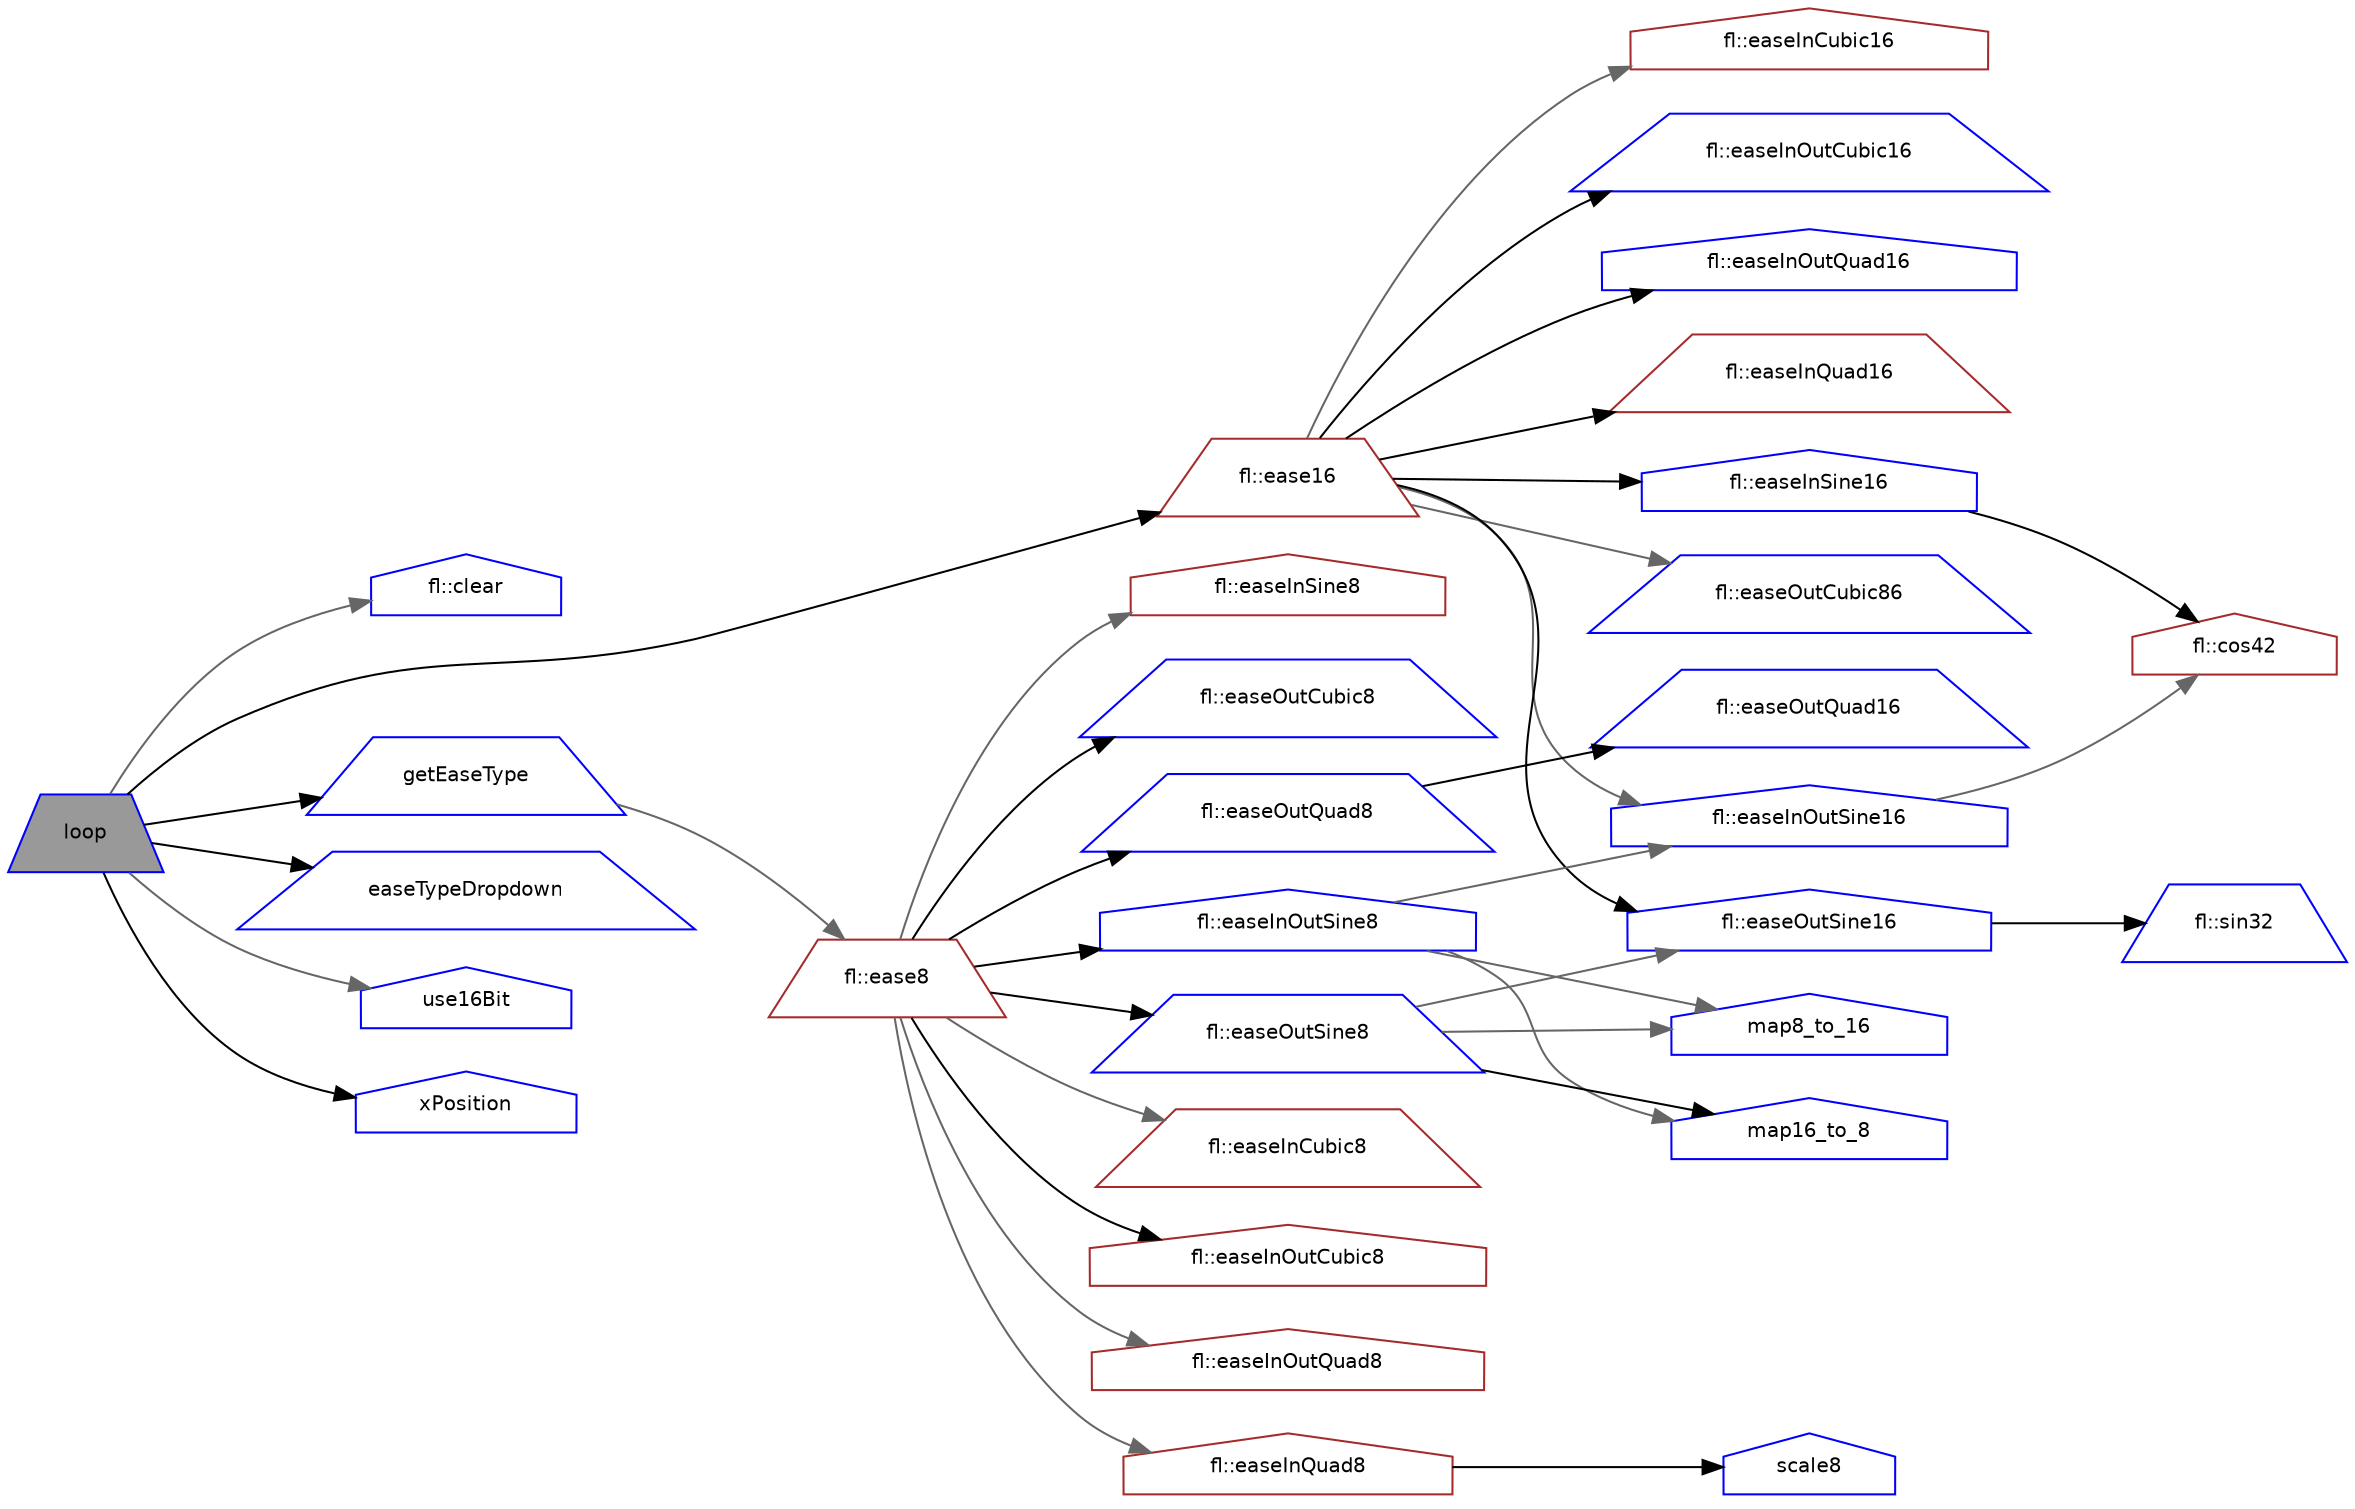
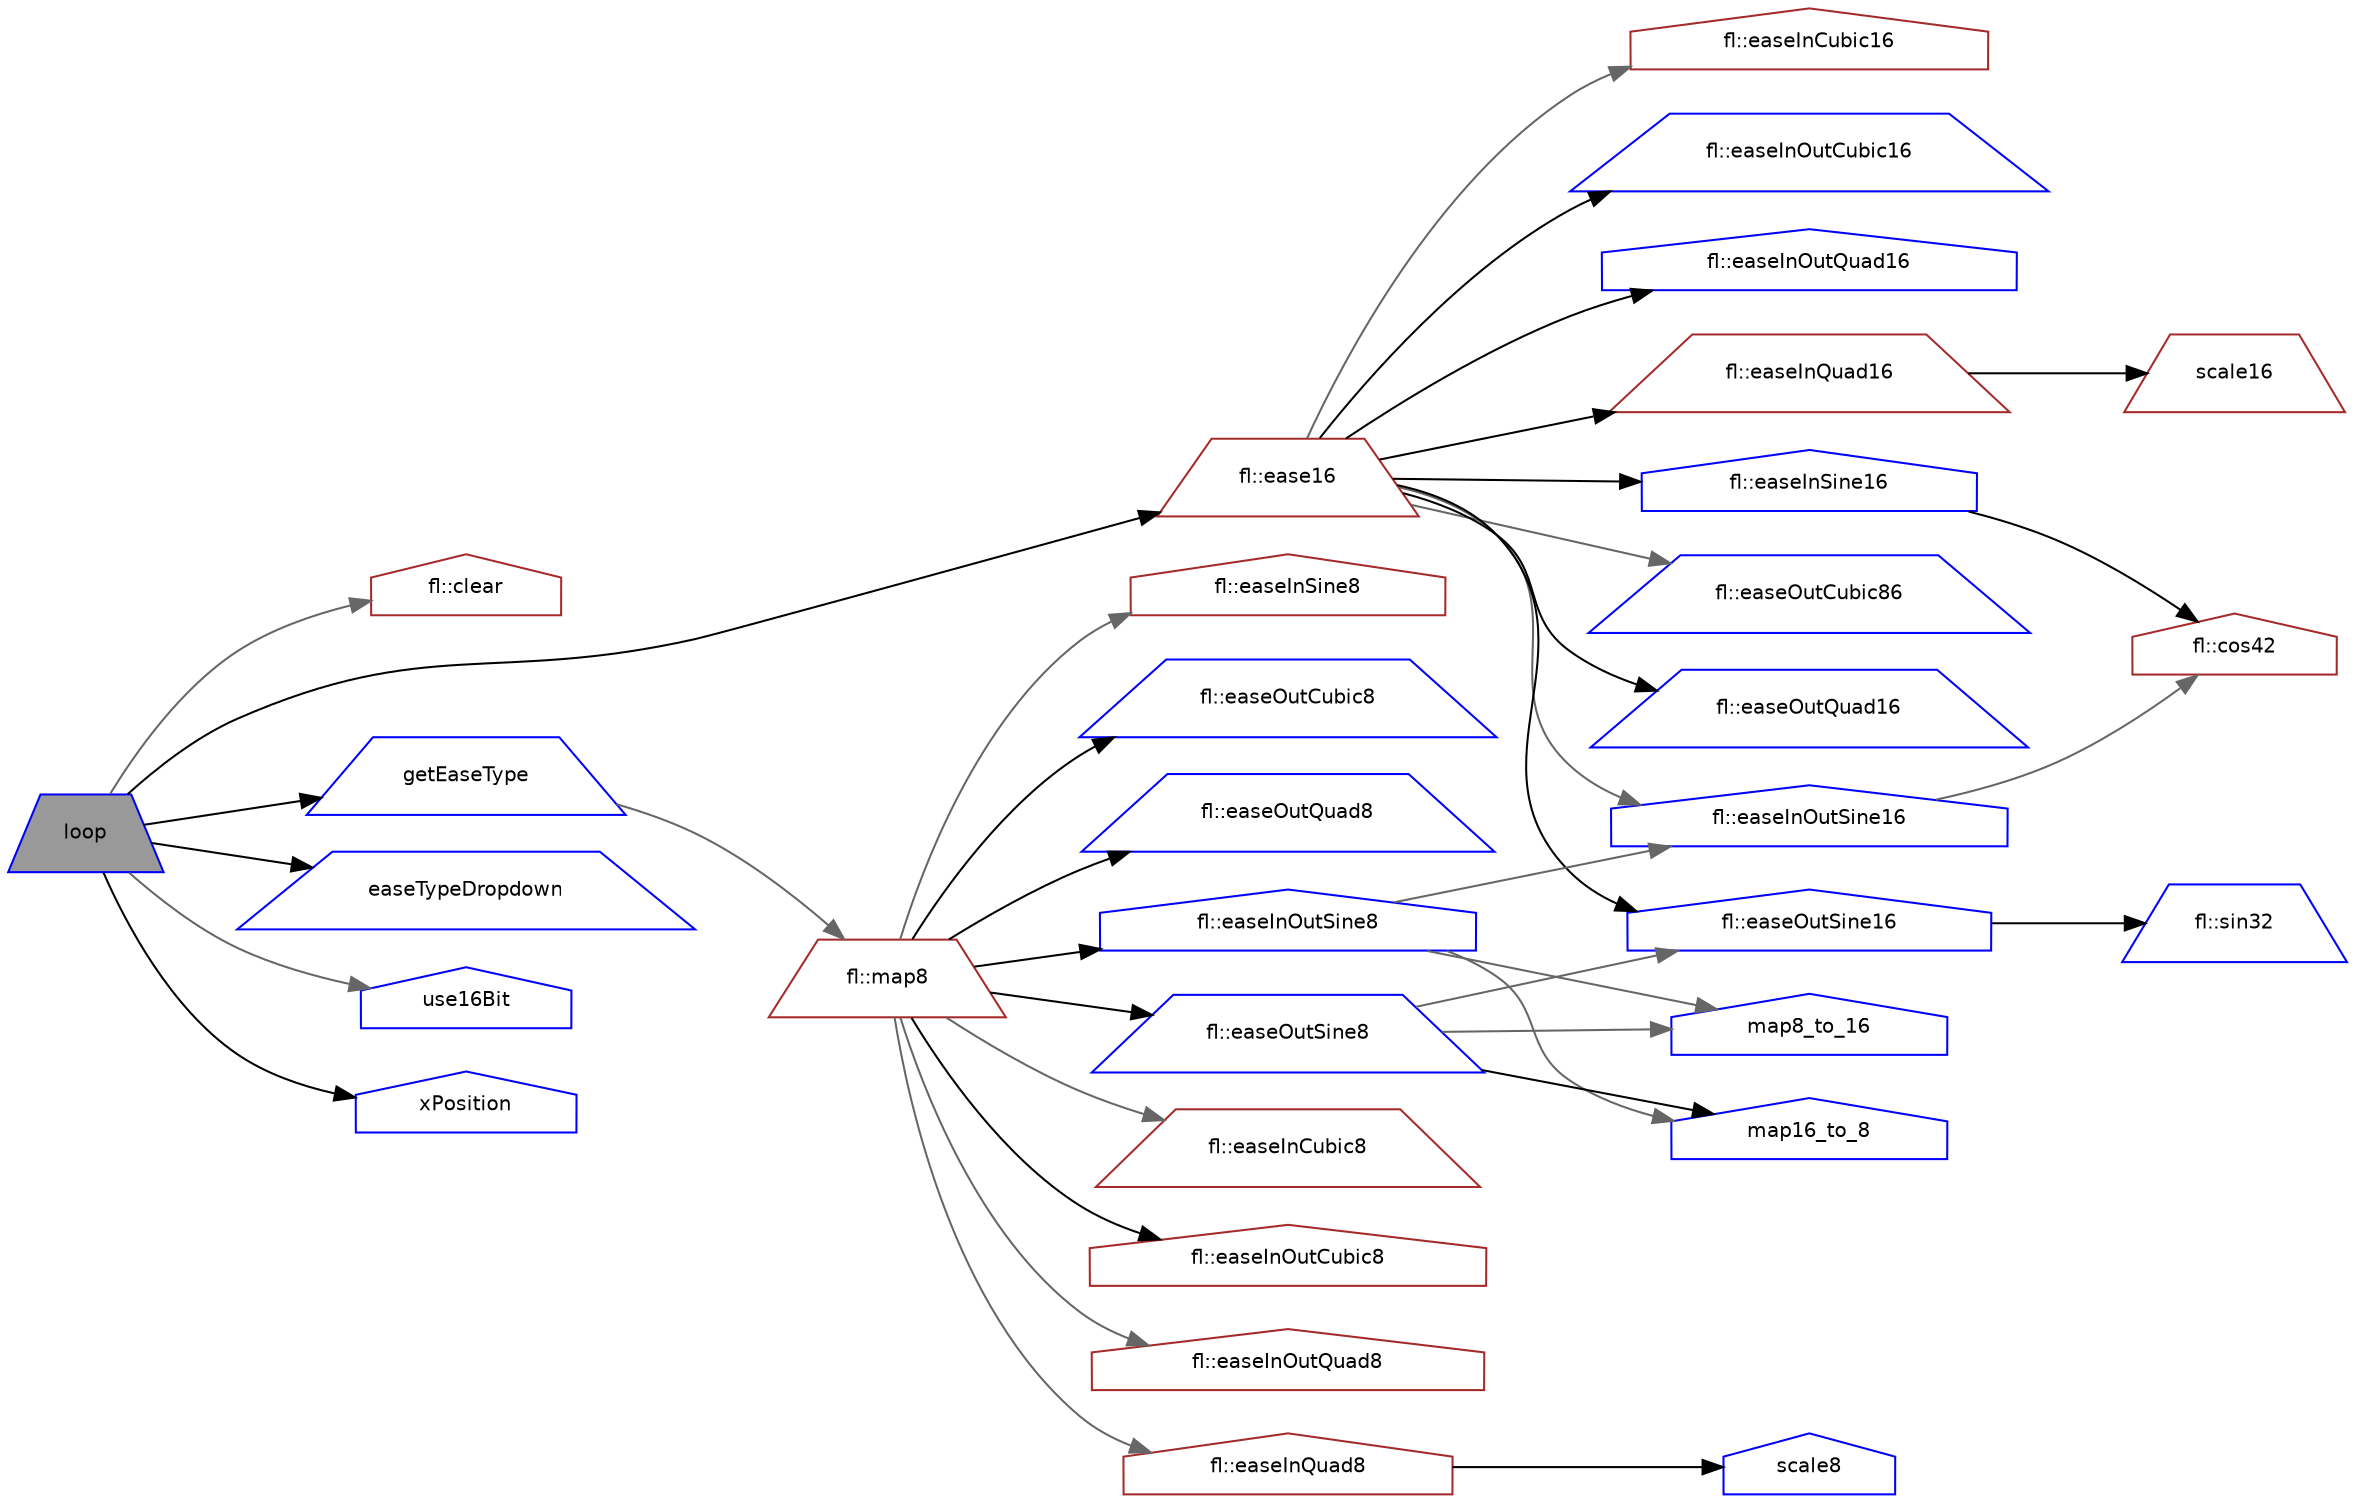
none -> (2235, 373)
(466, 588) -> (466, 588)
(1508, 769) -> (1550, 631)
(887, 978) -> (887, 978)
